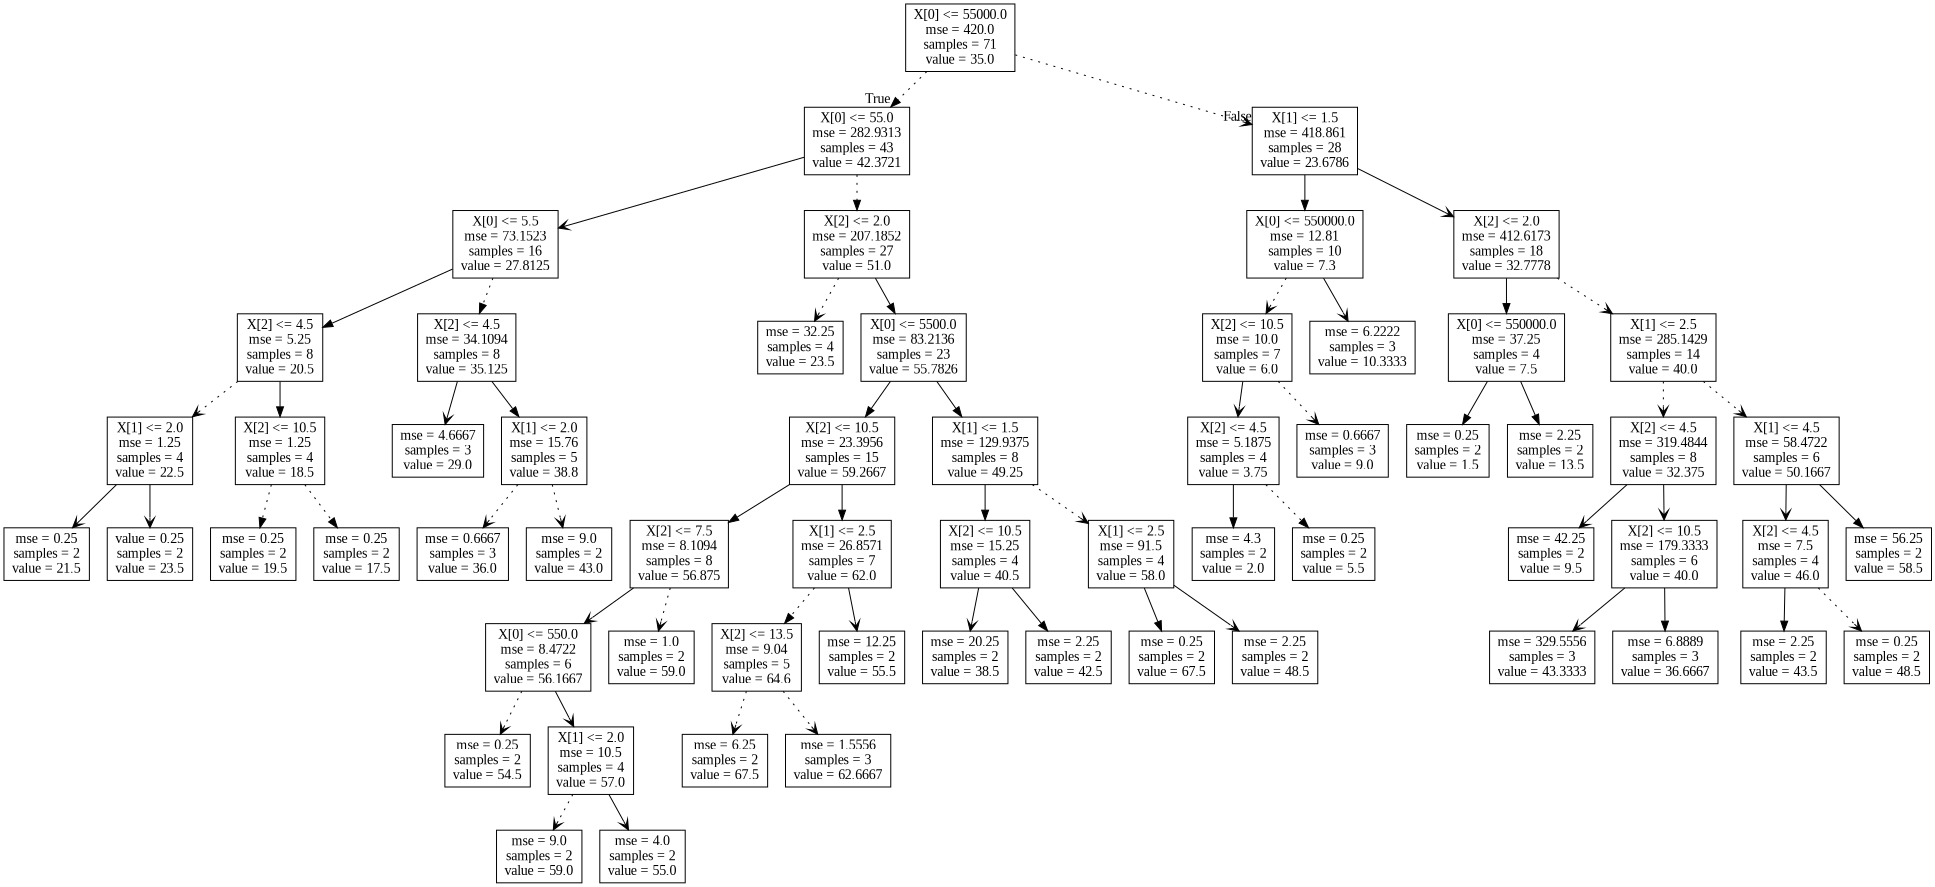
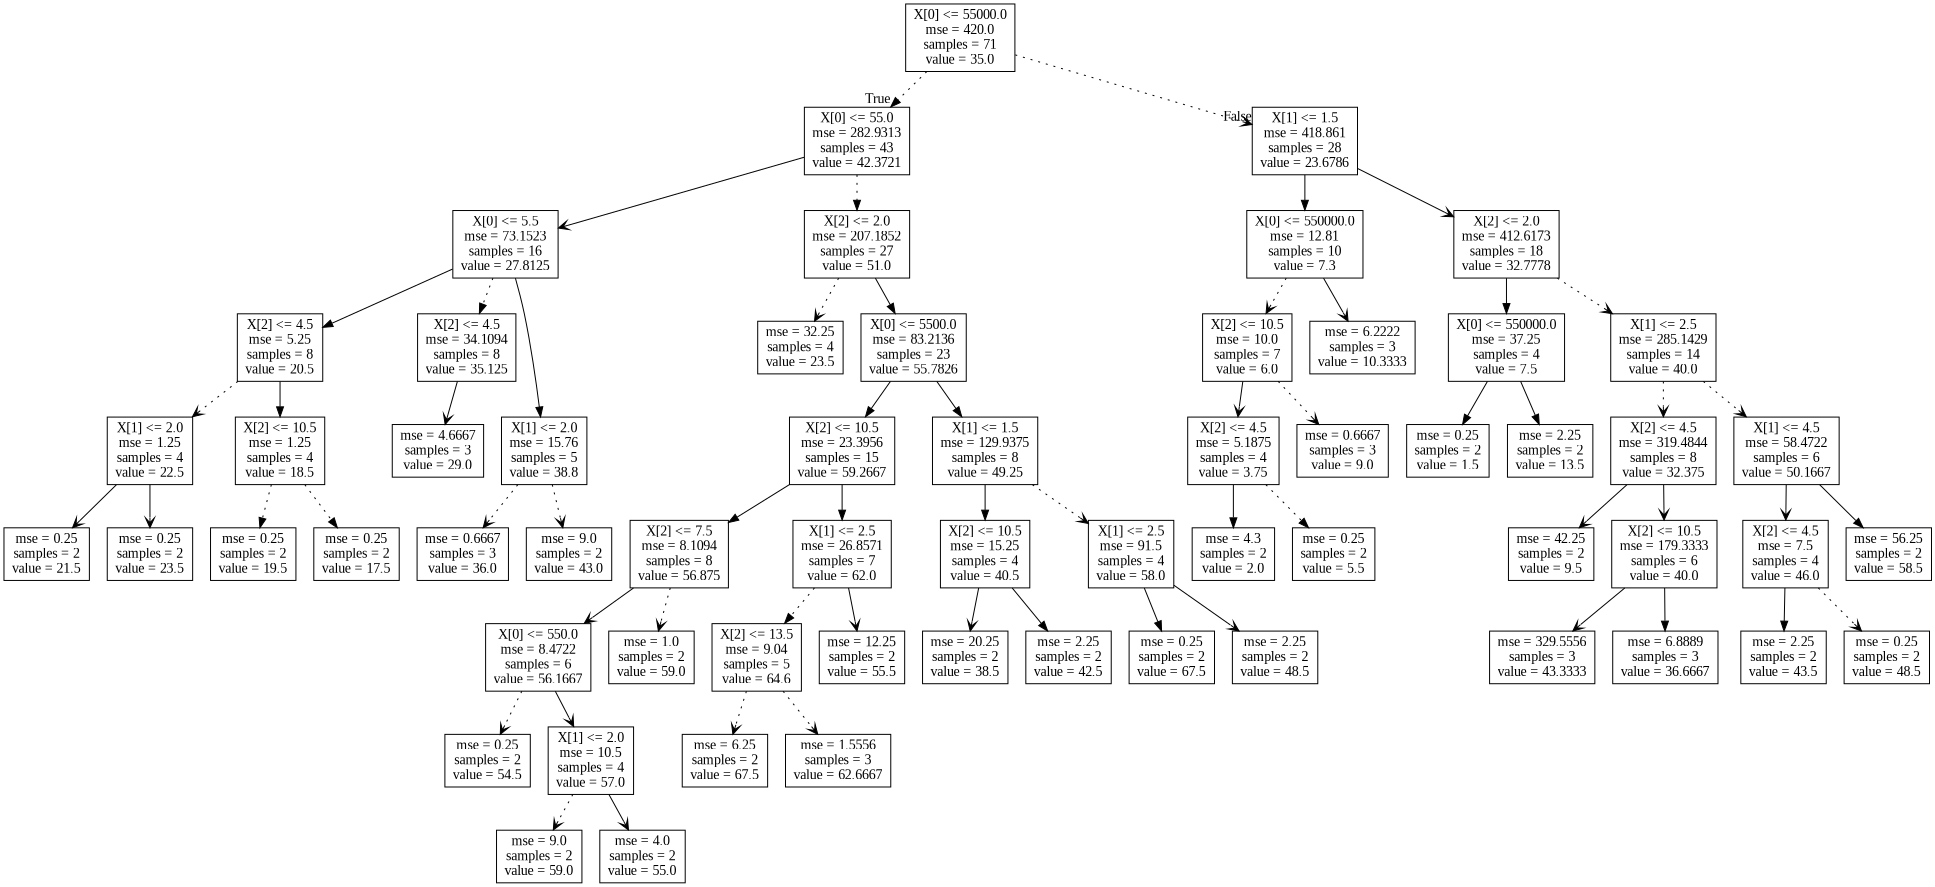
(502, 395) -> (530, 342)
(150, 554) -> (150, 554)
